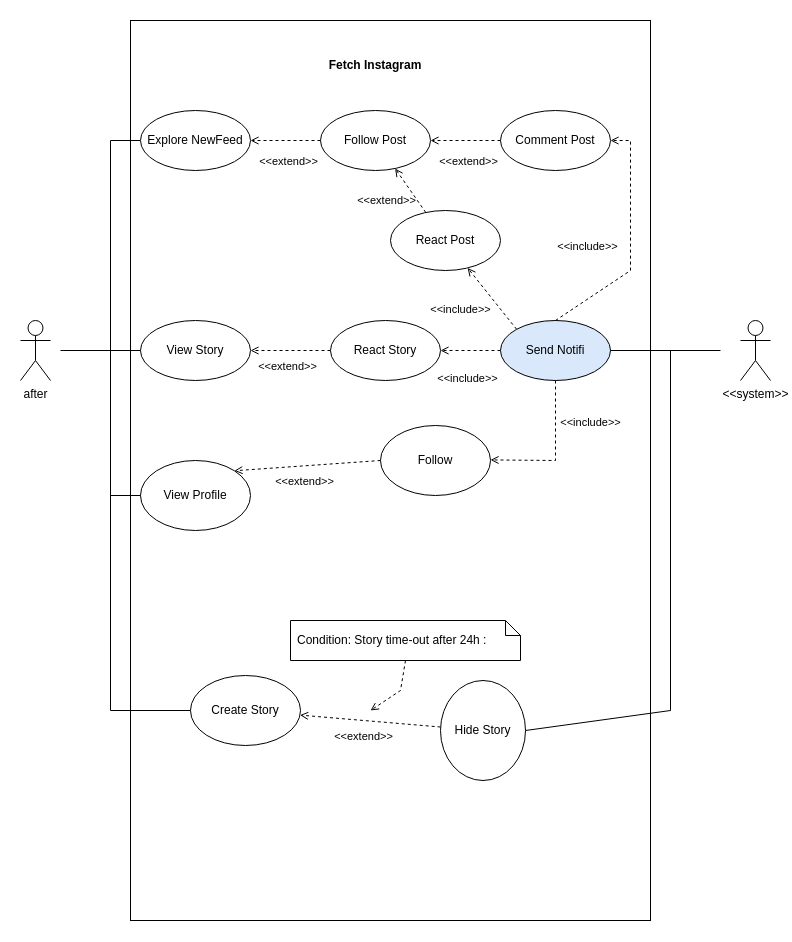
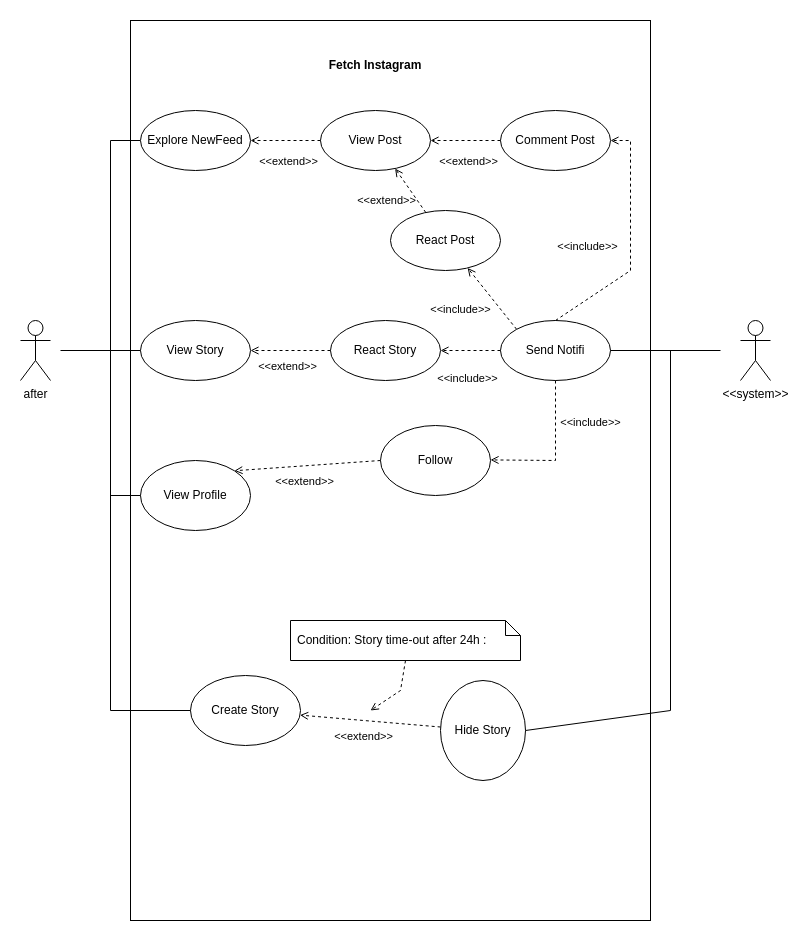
(376, 141) -> (376, 141)
(556, 351) -> (556, 351)
